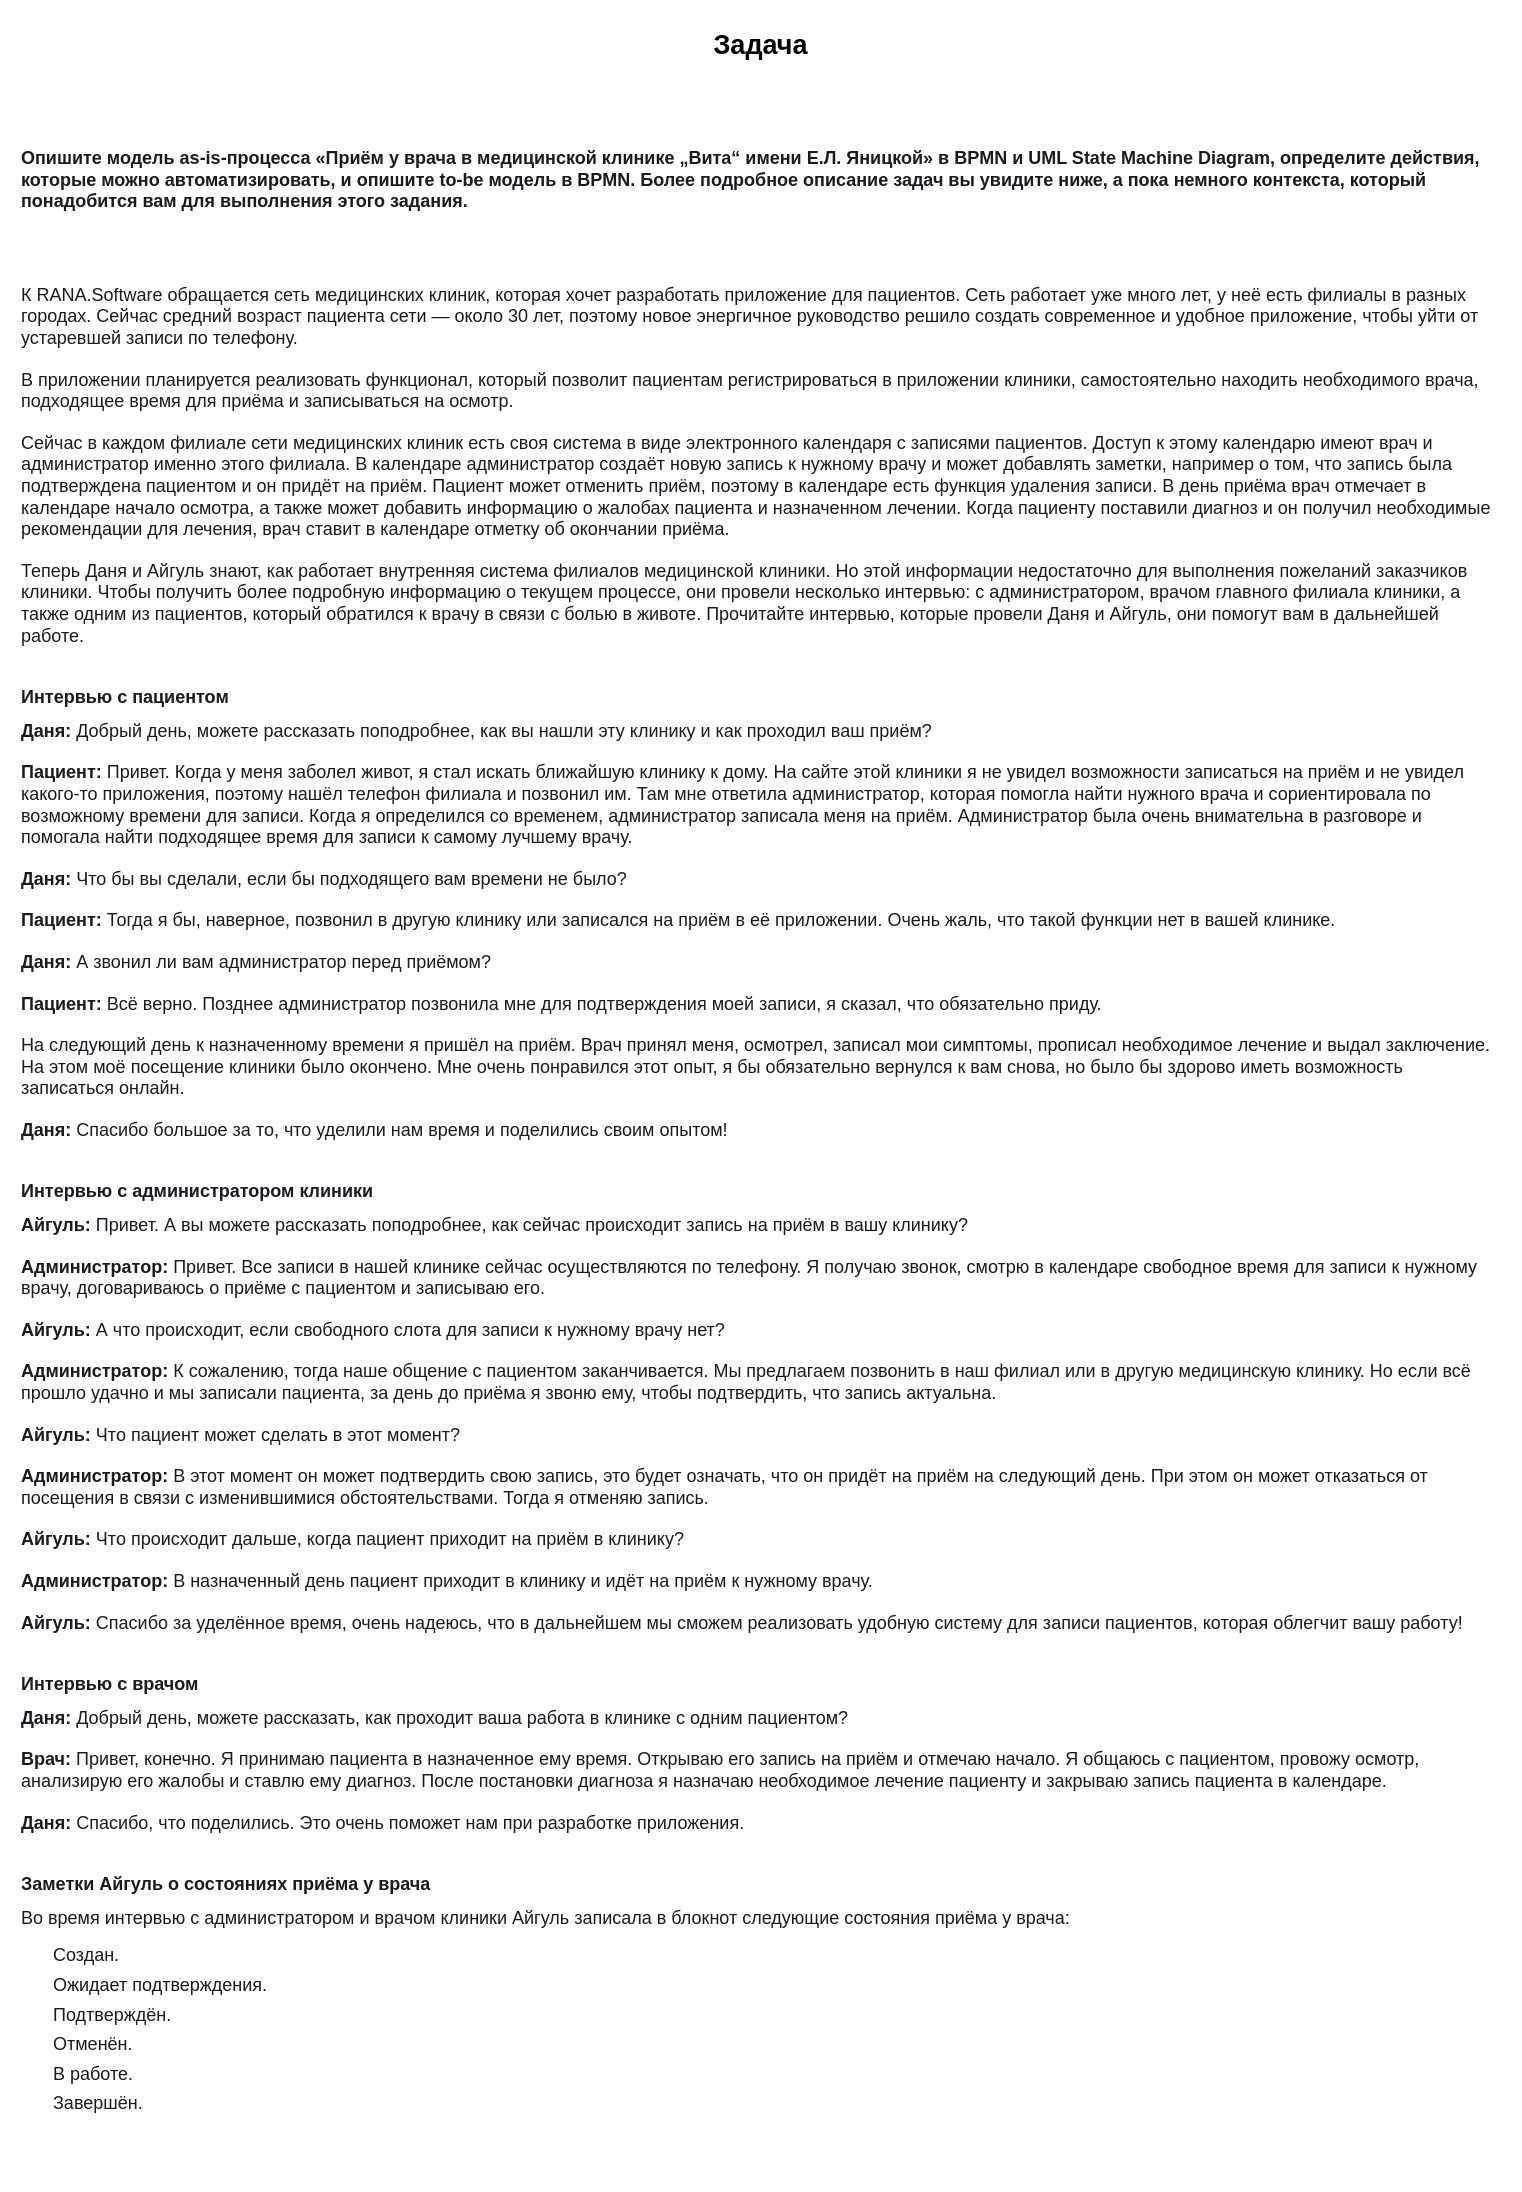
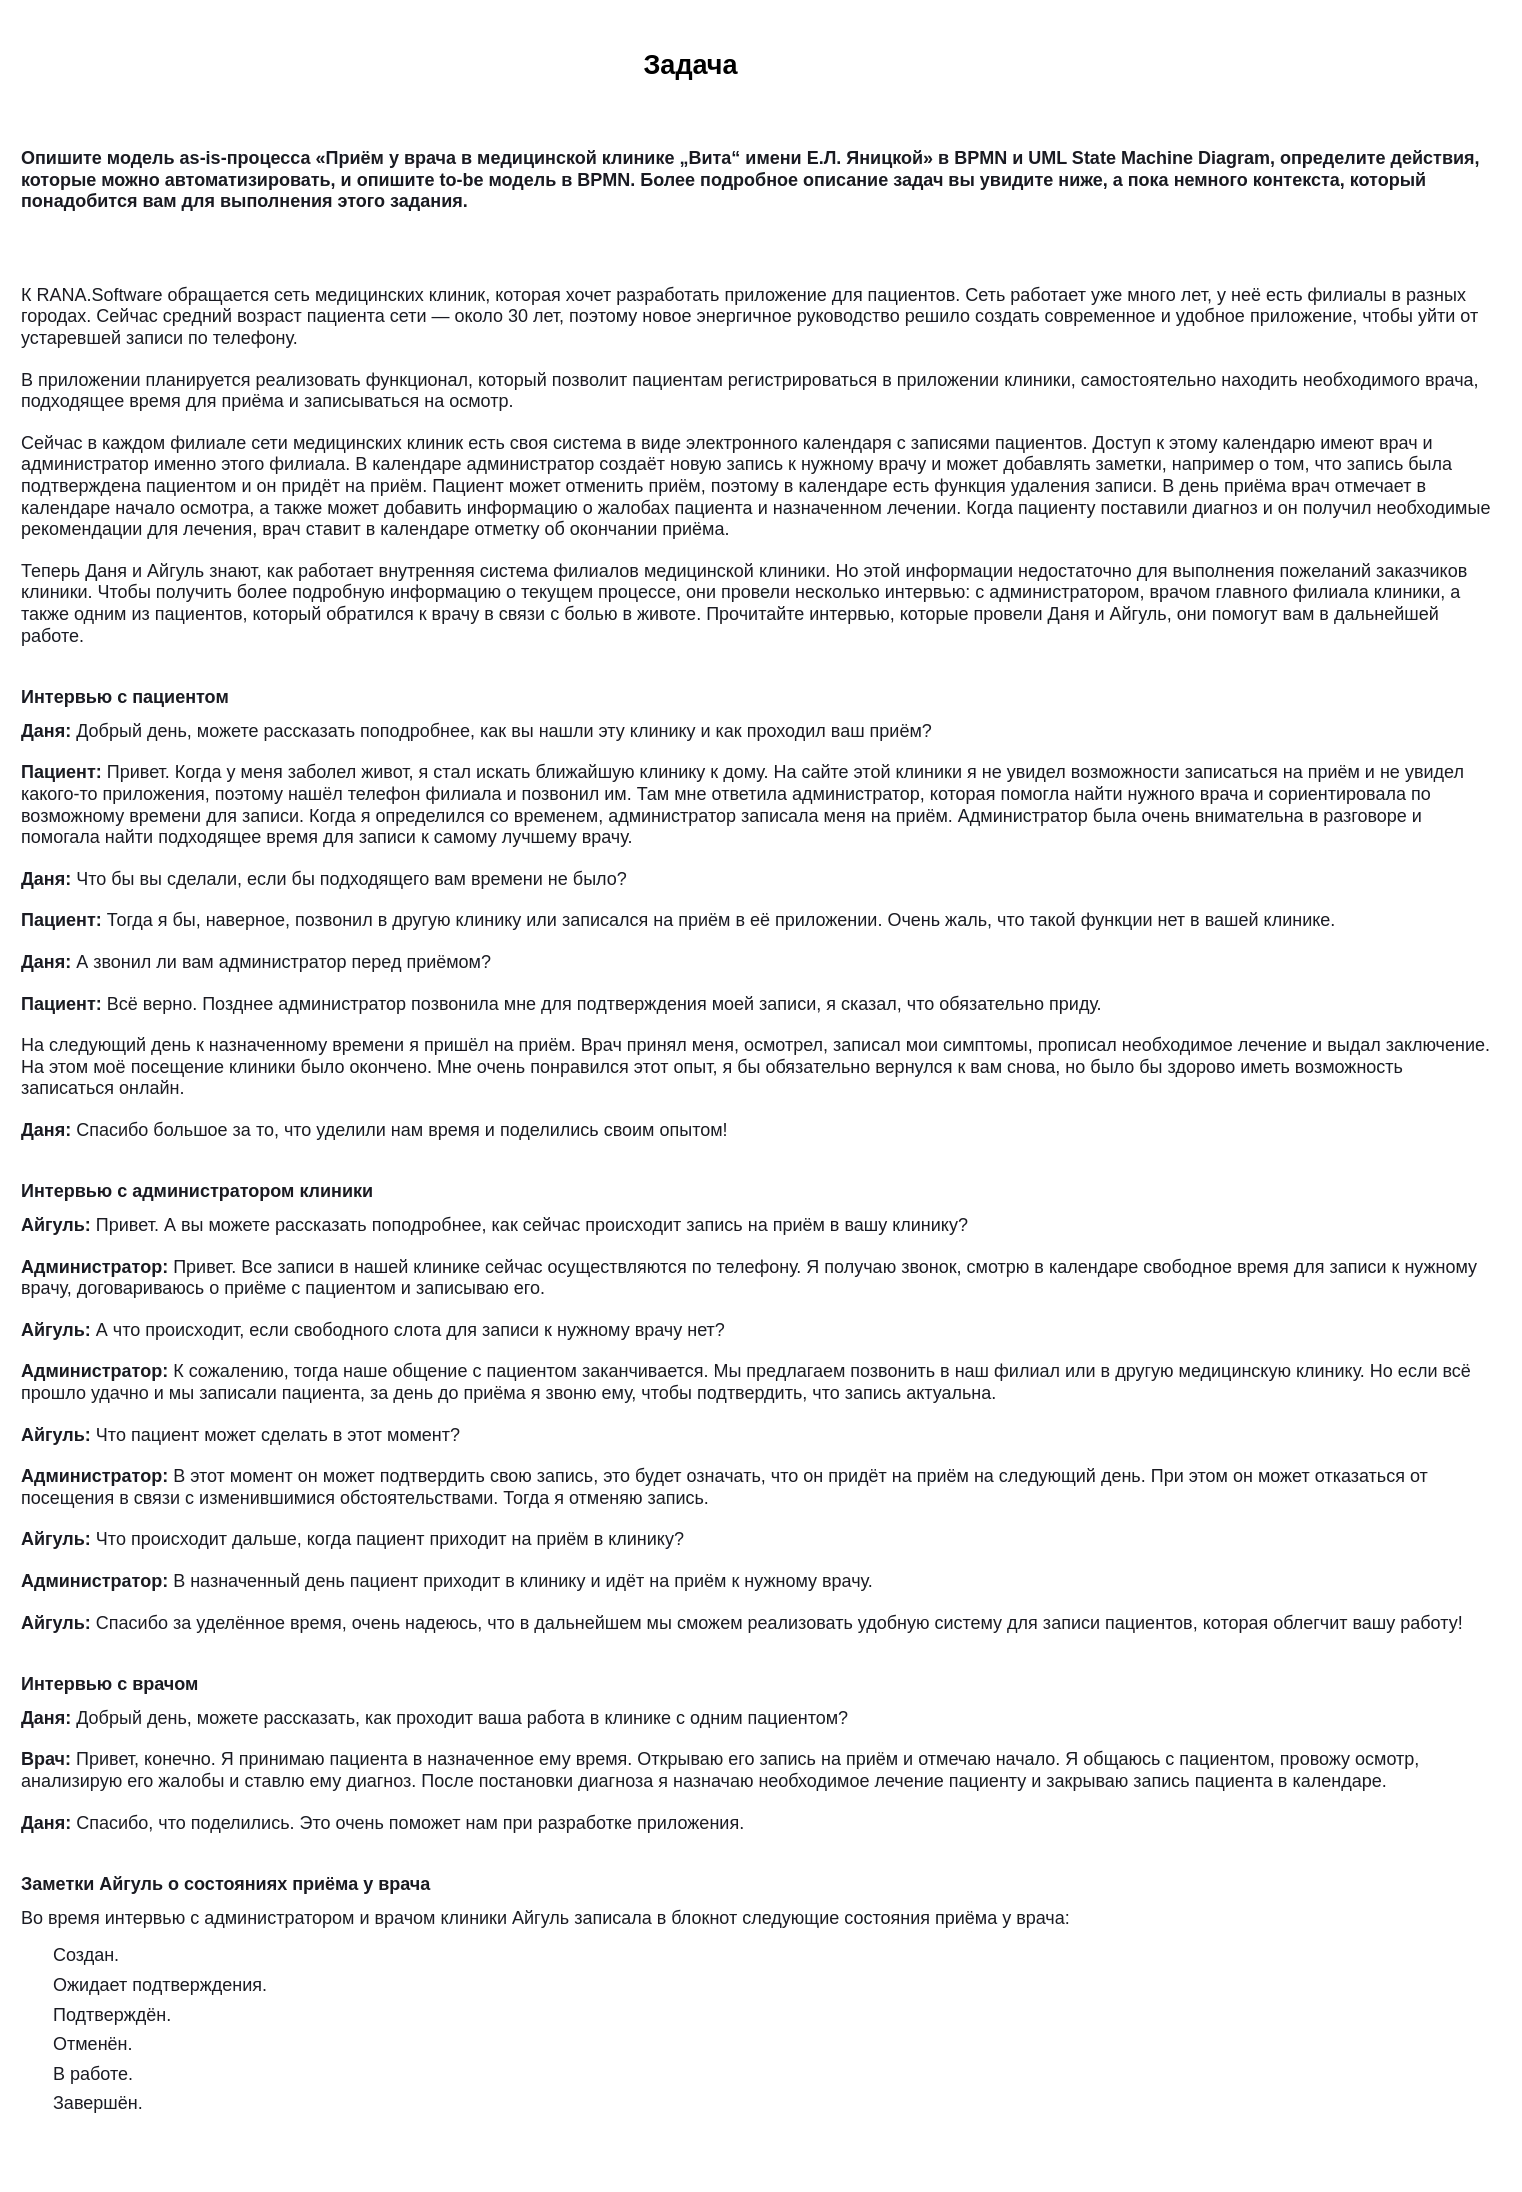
(761, 46) -> (691, 66)
